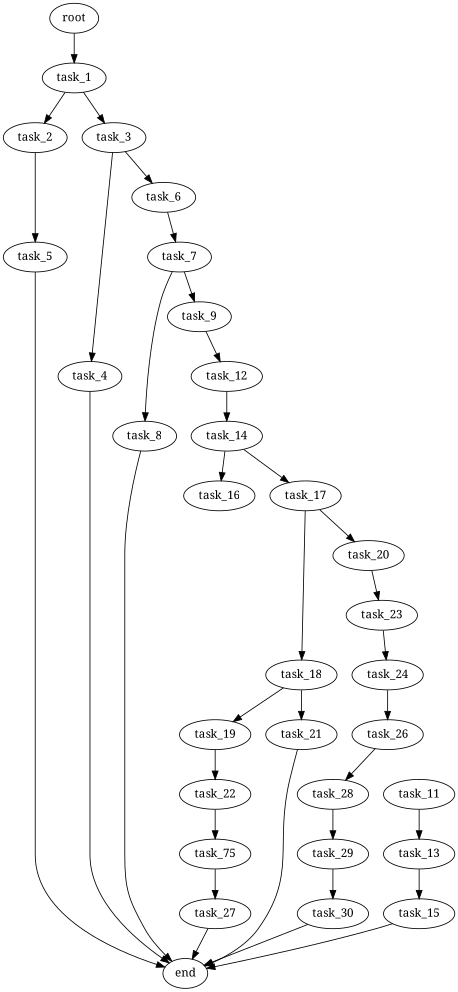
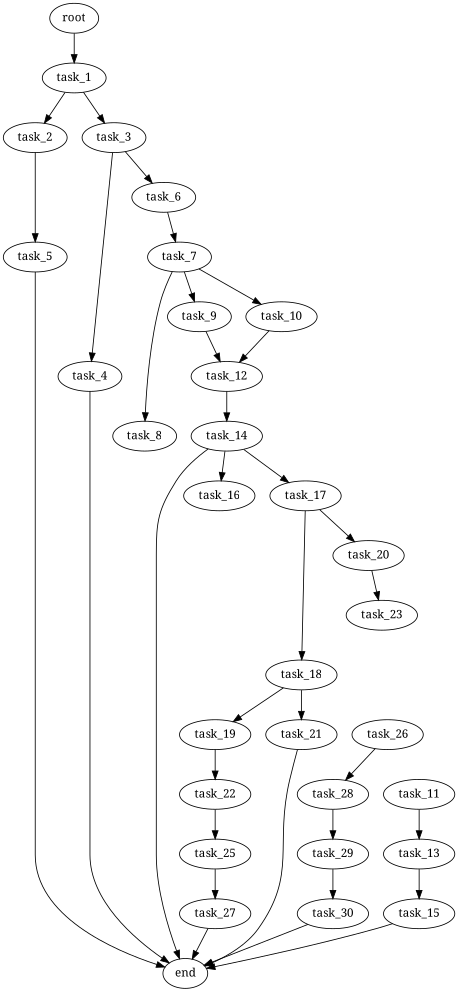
none -> (282, 317)
(388, 675) -> none
(125, 708) -> (156, 692)
(215, 854) -> (215, 854)
